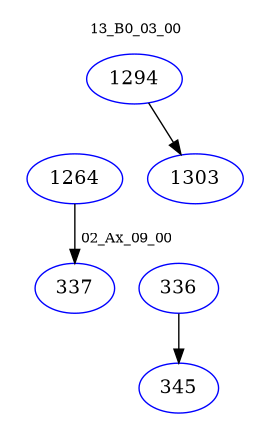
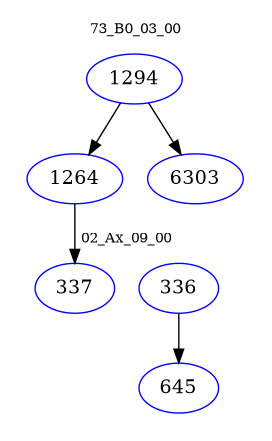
(136, 30) -> (136, 30)
none -> (109, 123)
(195, 179) -> (195, 179)
(179, 388) -> (179, 388)
